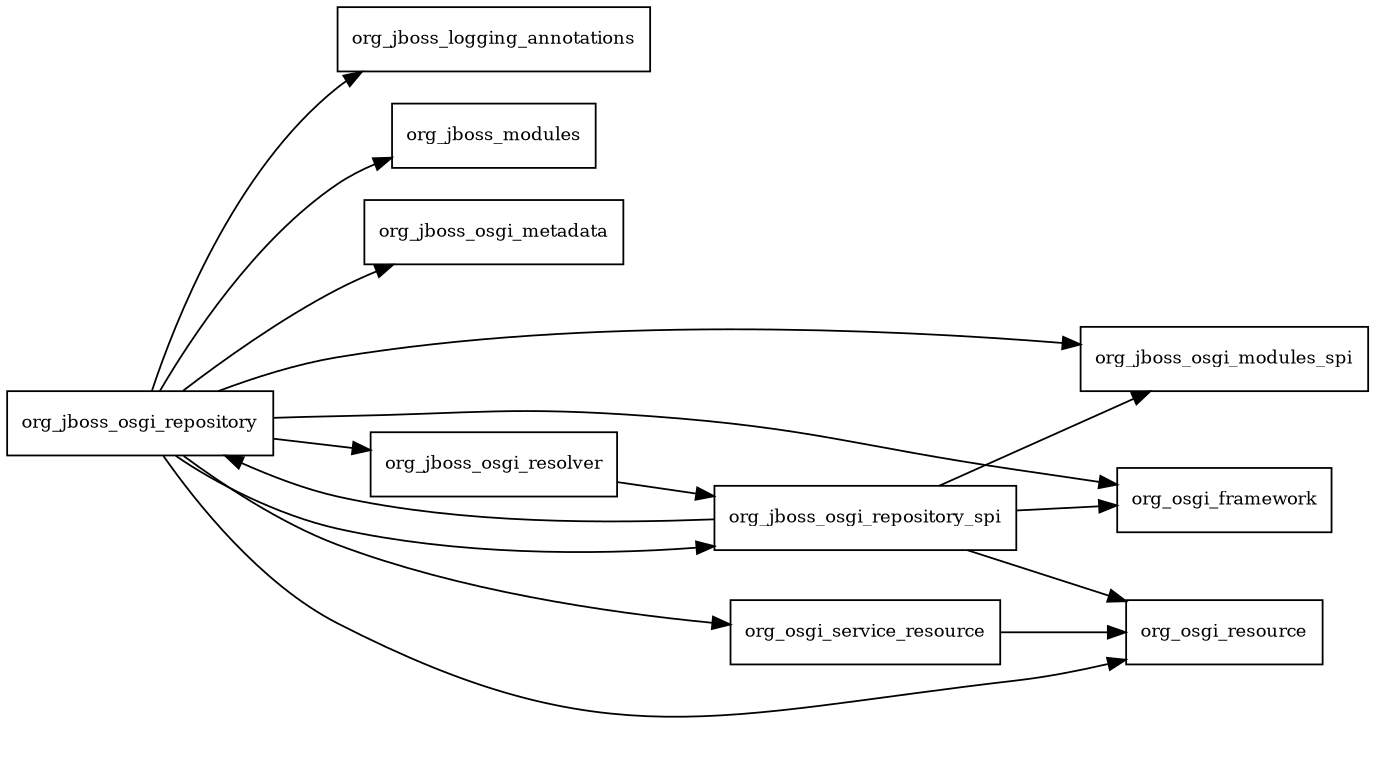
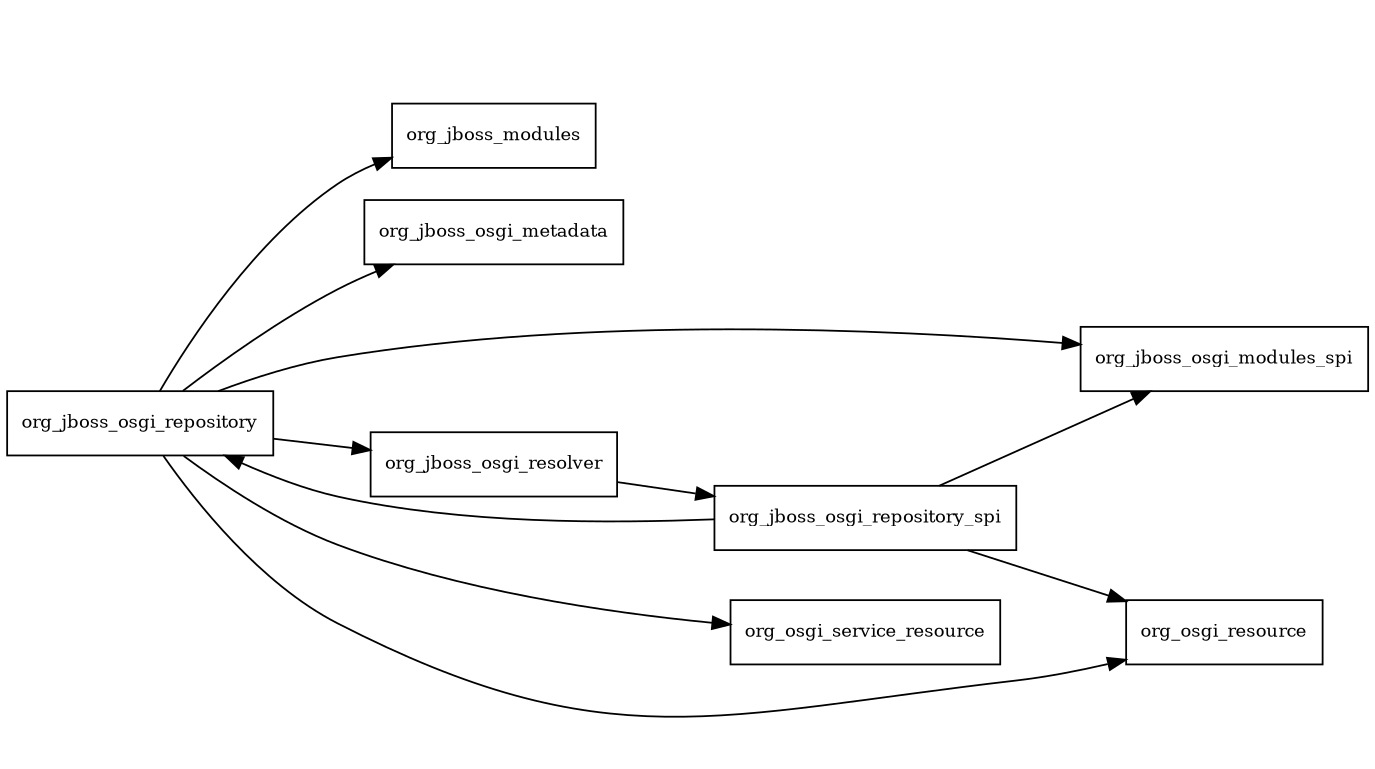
(494, 39) -> none
(1224, 500) -> none
(427, 544) -> none
(1054, 632) -> none
